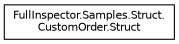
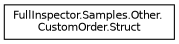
(89, 22) -> (89, 22)
